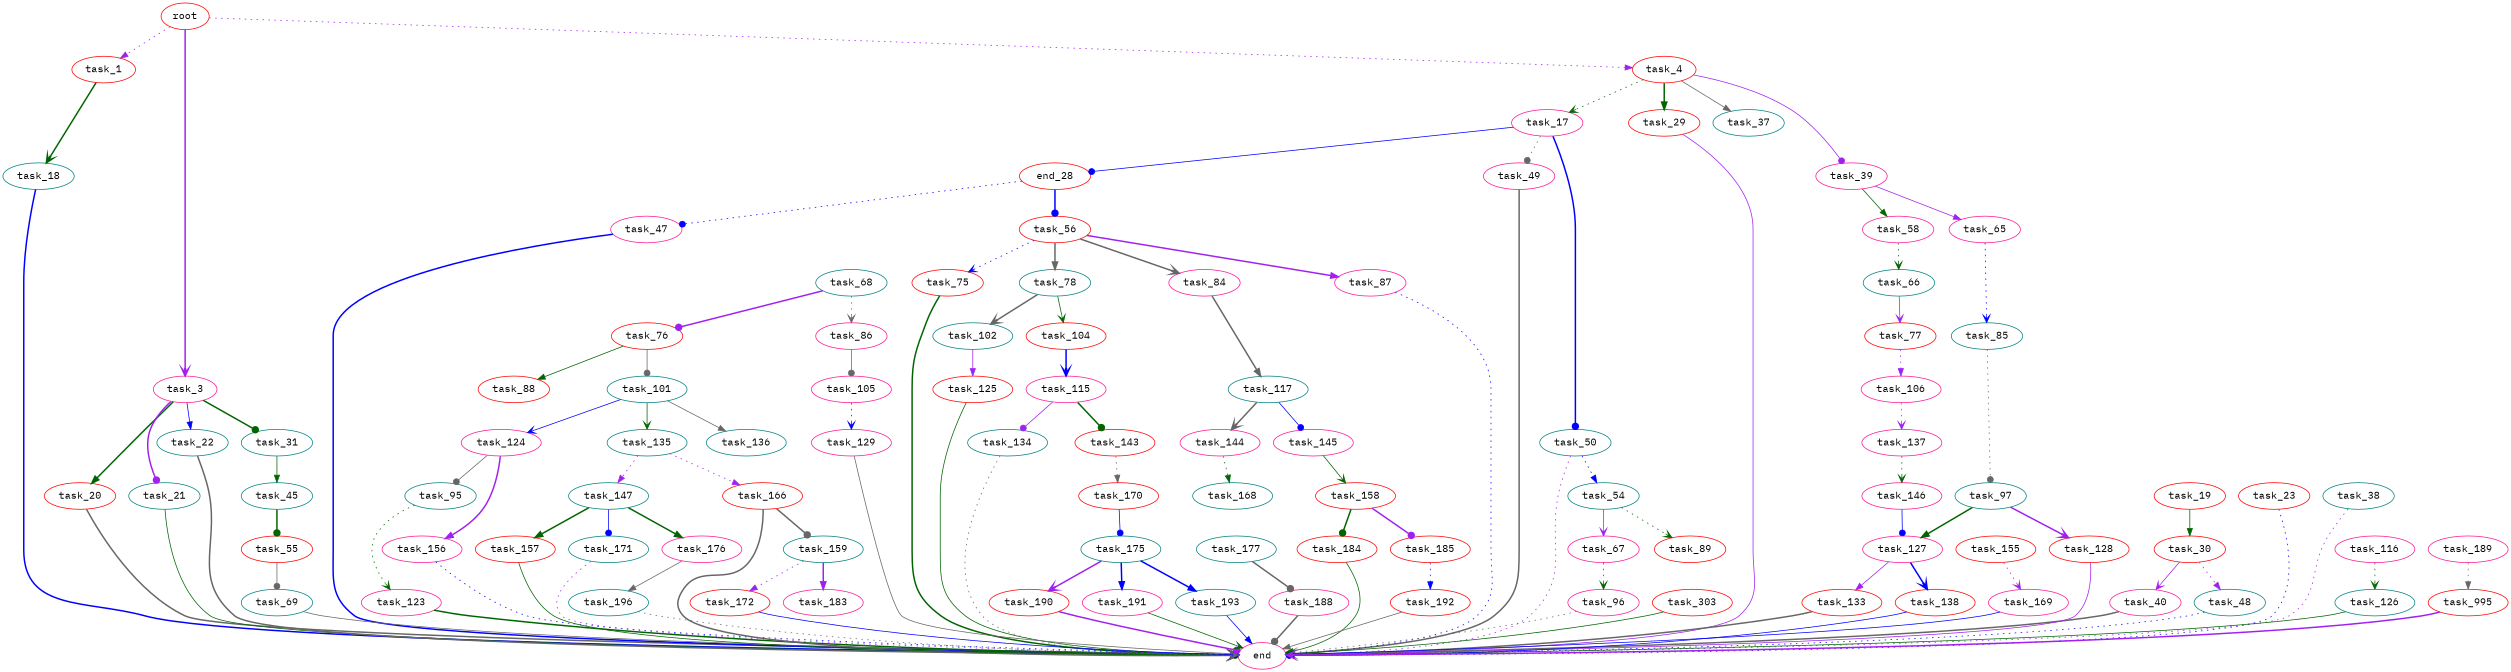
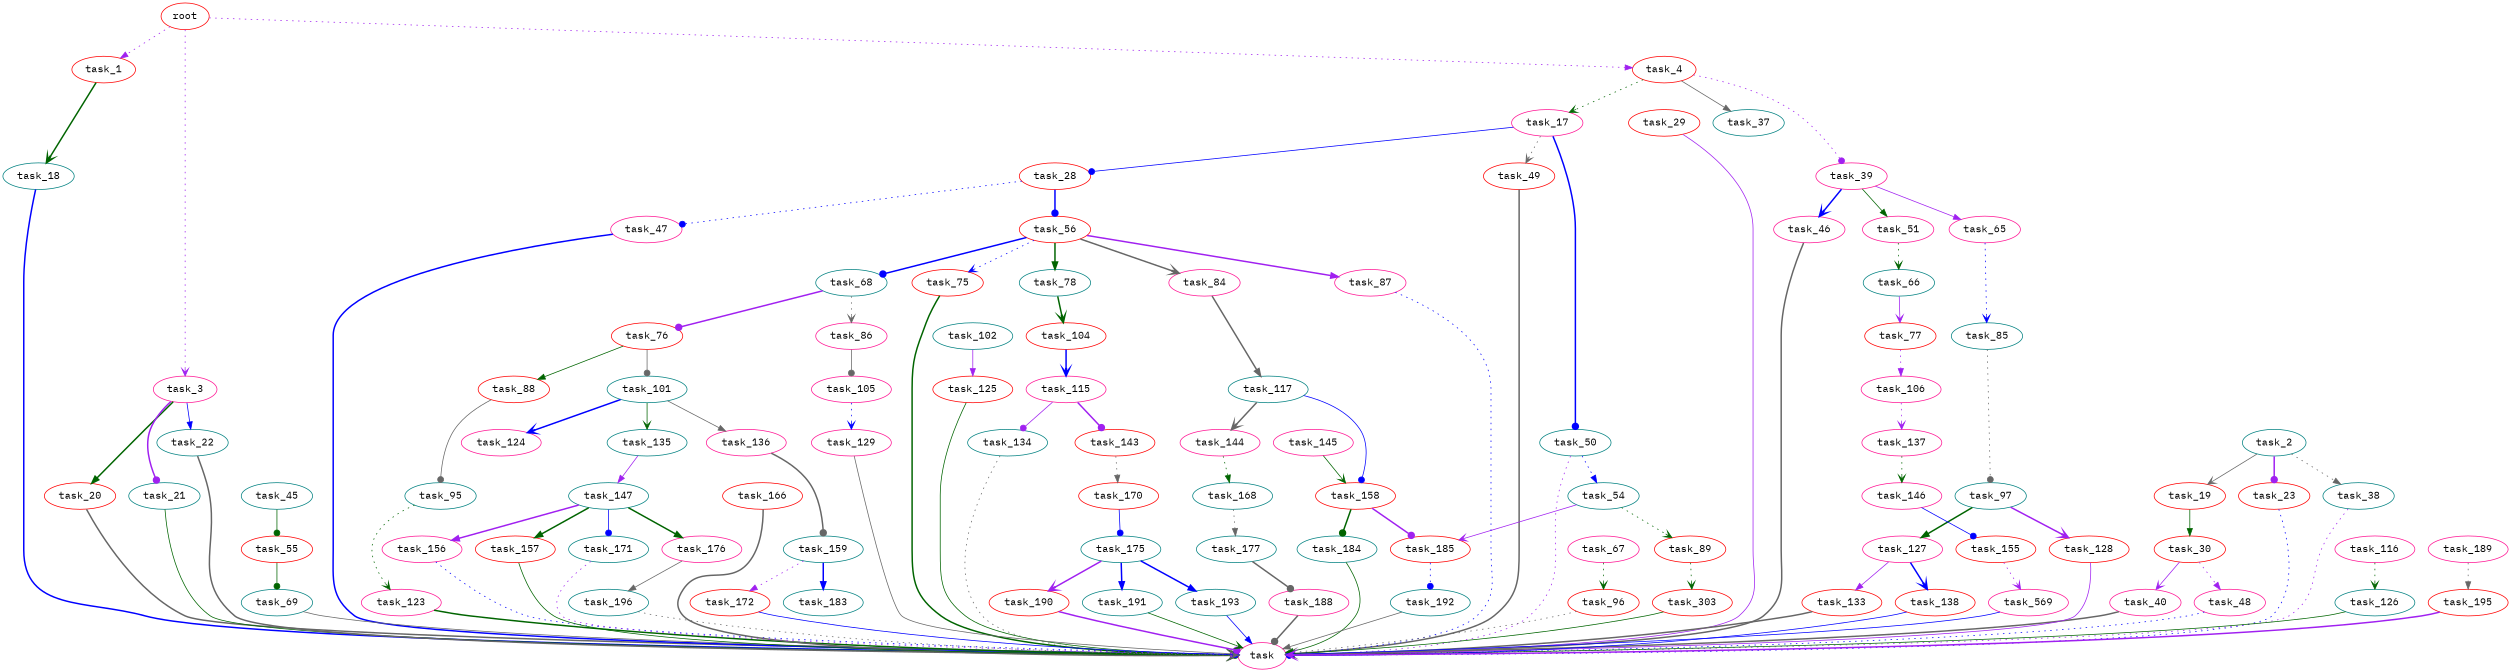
(1664, 93) -> none
(1776, 101) -> (1776, 101)
(1535, 147) -> (1535, 147)
(1055, 176) -> (1055, 176)
(1519, 176) -> (1519, 176)
(185, 199) -> (185, 199)
none -> (1809, 229)
(1898, 229) -> (1898, 229)
(1055, 253) -> (1055, 253)
none -> (956, 255)
(1060, 306) -> (1060, 306)
(1017, 307) -> none
(1088, 414) -> (1088, 414)
(1289, 414) -> (1354, 422)
(578, 415) -> (578, 415)
(277, 443) -> none
(746, 443) -> (746, 443)
none -> (2274, 443)
(630, 466) -> (630, 466)
(473, 468) -> (454, 430)
(701, 468) -> none
(487, 502) -> (519, 522)
none -> (1234, 519)
(1604, 519) -> (1524, 520)
(277, 520) -> (277, 520)
(1902, 520) -> (1942, 519)
(791, 521) -> (809, 483)
(1337, 549) -> (1337, 549)
(823, 572) -> (823, 572)
none -> (1691, 572)
(277, 573) -> (277, 573)
(1430, 573) -> (1430, 573)
(823, 603) -> (823, 603)
(1122, 603) -> (1122, 603)
(1430, 603) -> (1430, 603)
(1604, 603) -> (1604, 603)
(2028, 603) -> (2028, 603)
(2230, 603) -> (2230, 603)
(2468, 603) -> (2468, 603)
(1262, 656) -> (1262, 656)
